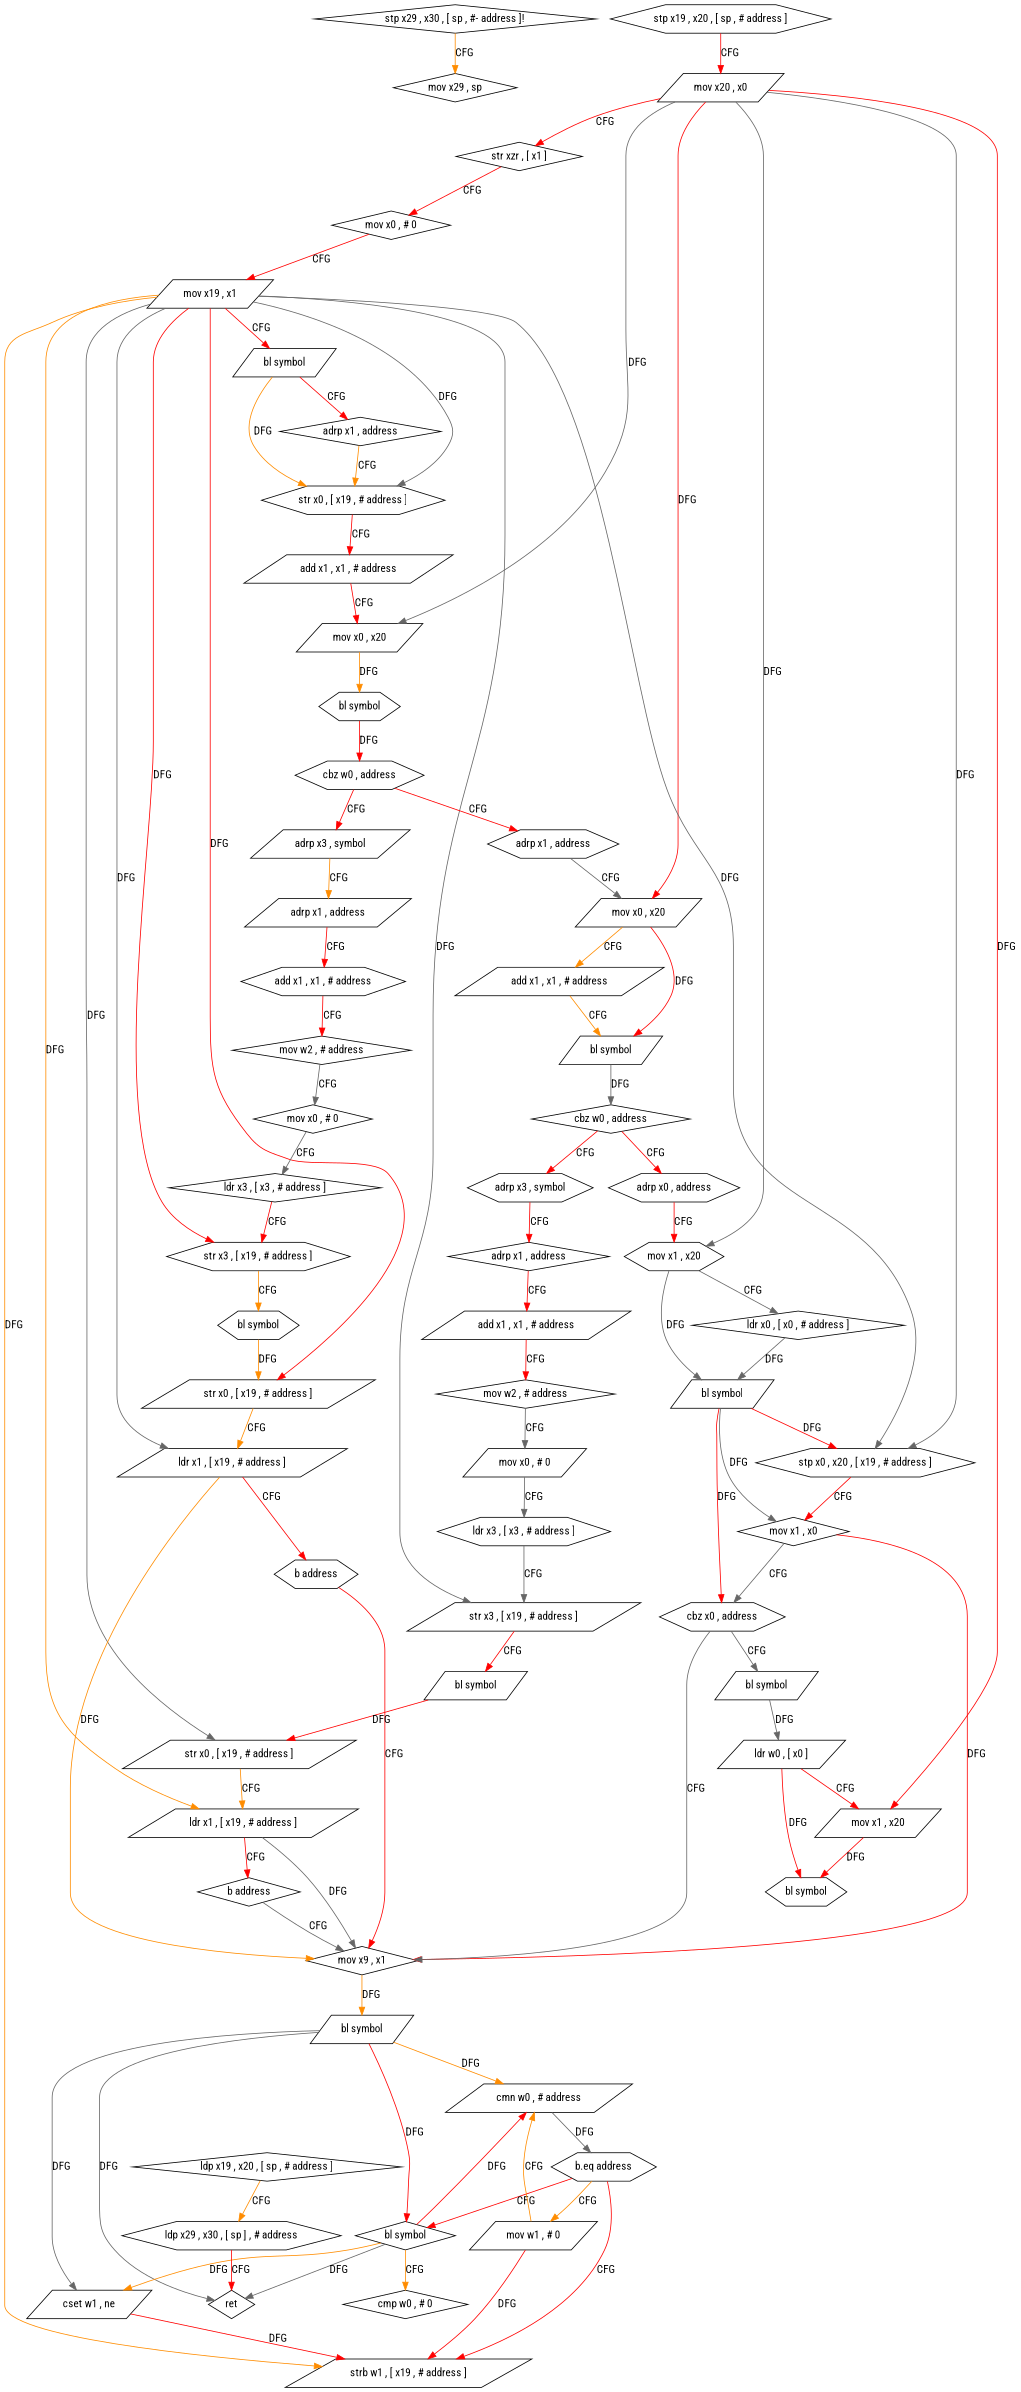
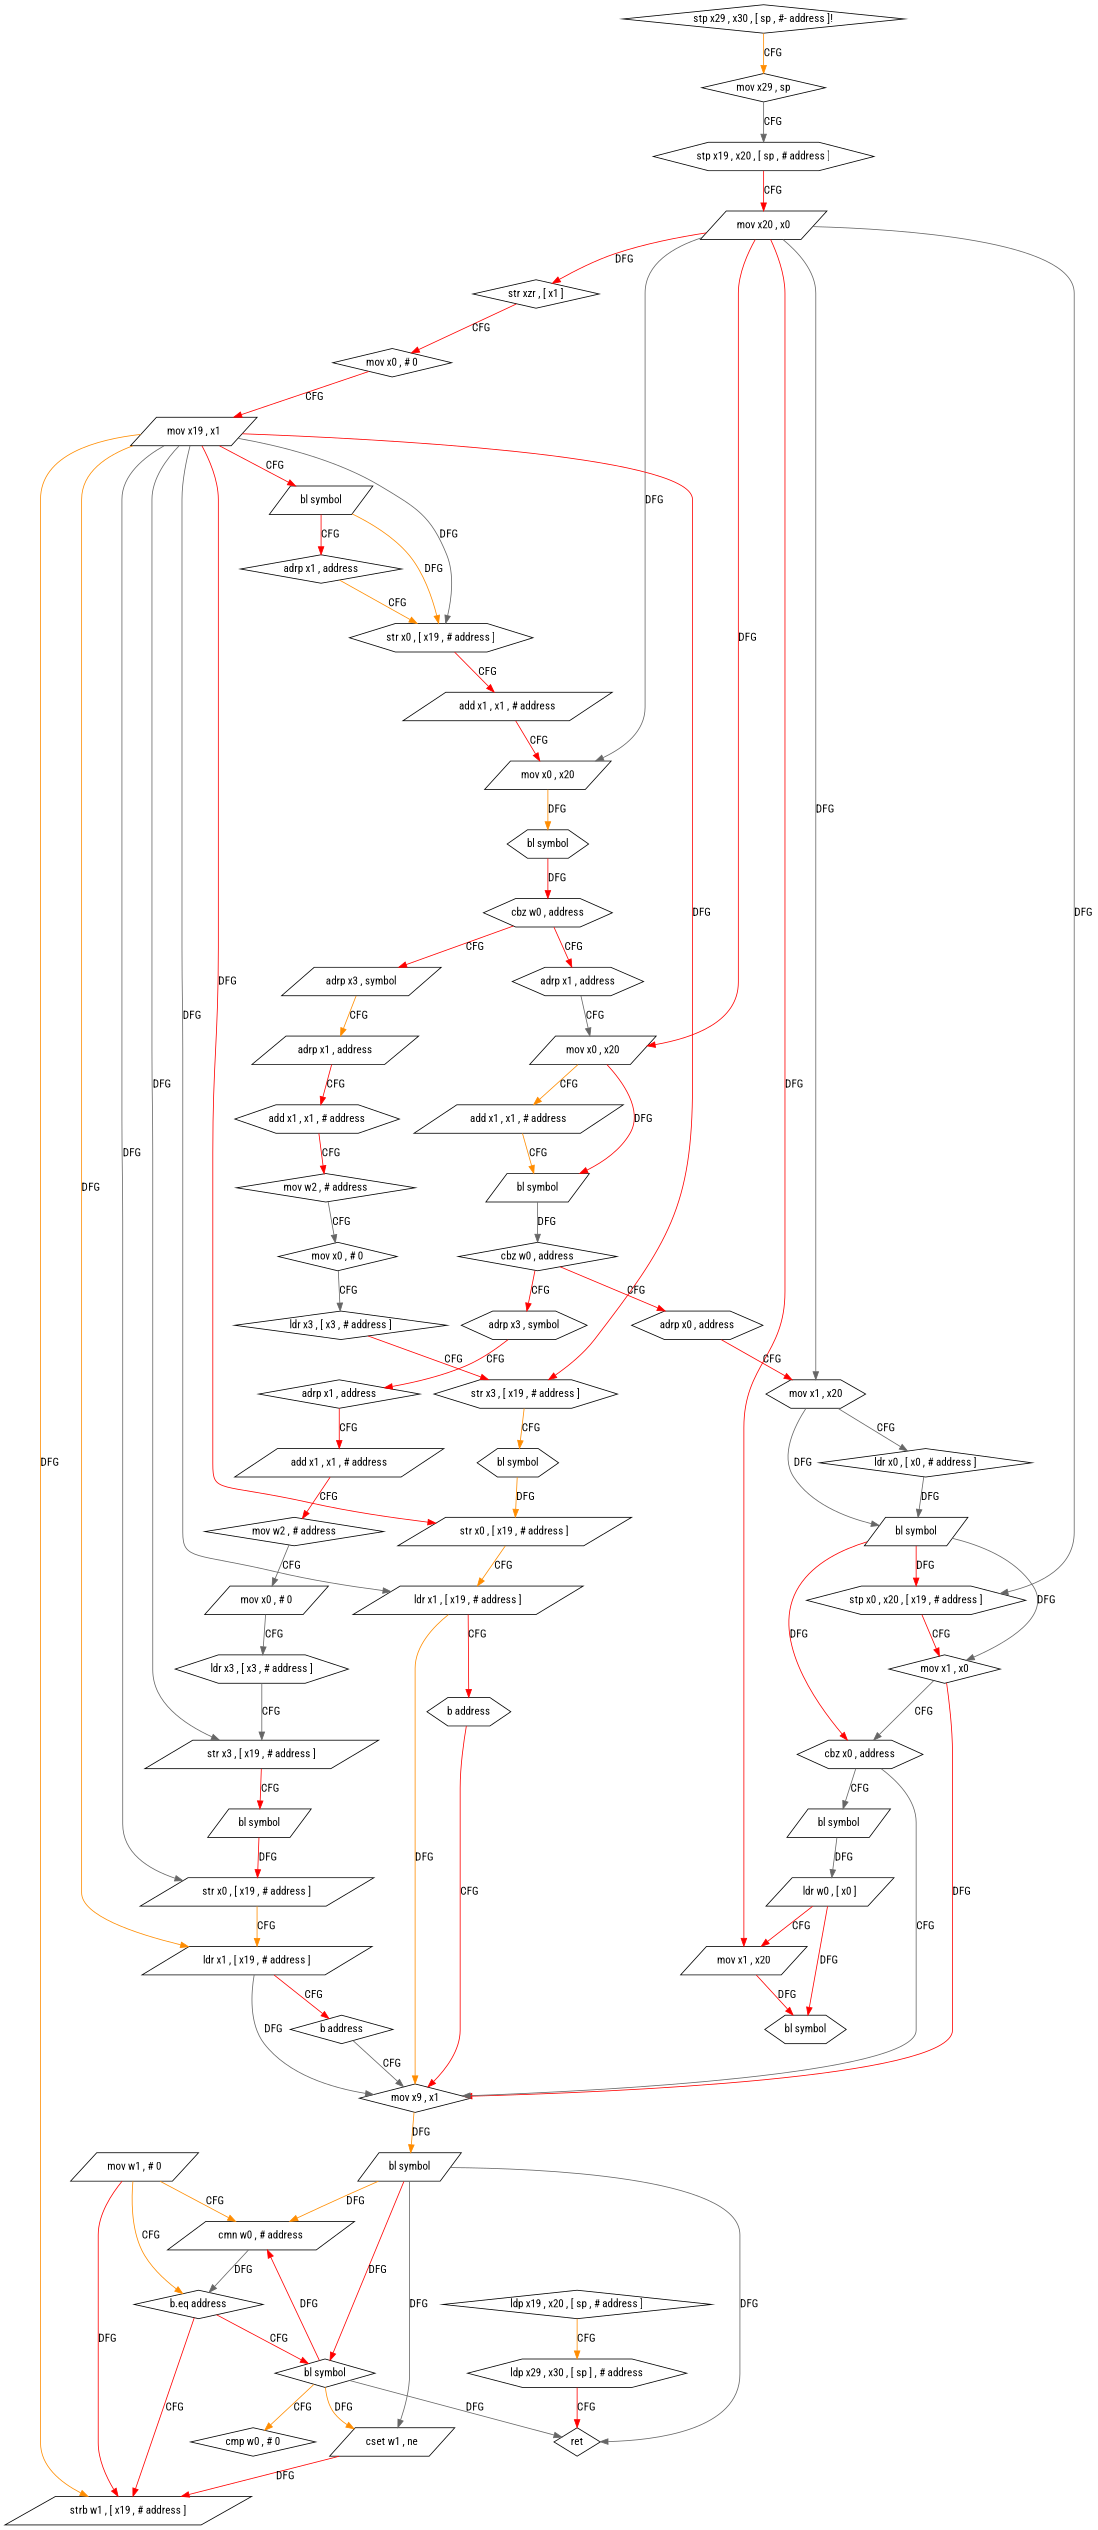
none -> (764, 118)
(605, 122) -> (625, 260)
(666, 787) -> none
(604, 2167) -> (199, 2304)
(575, 2199) -> (138, 2242)
